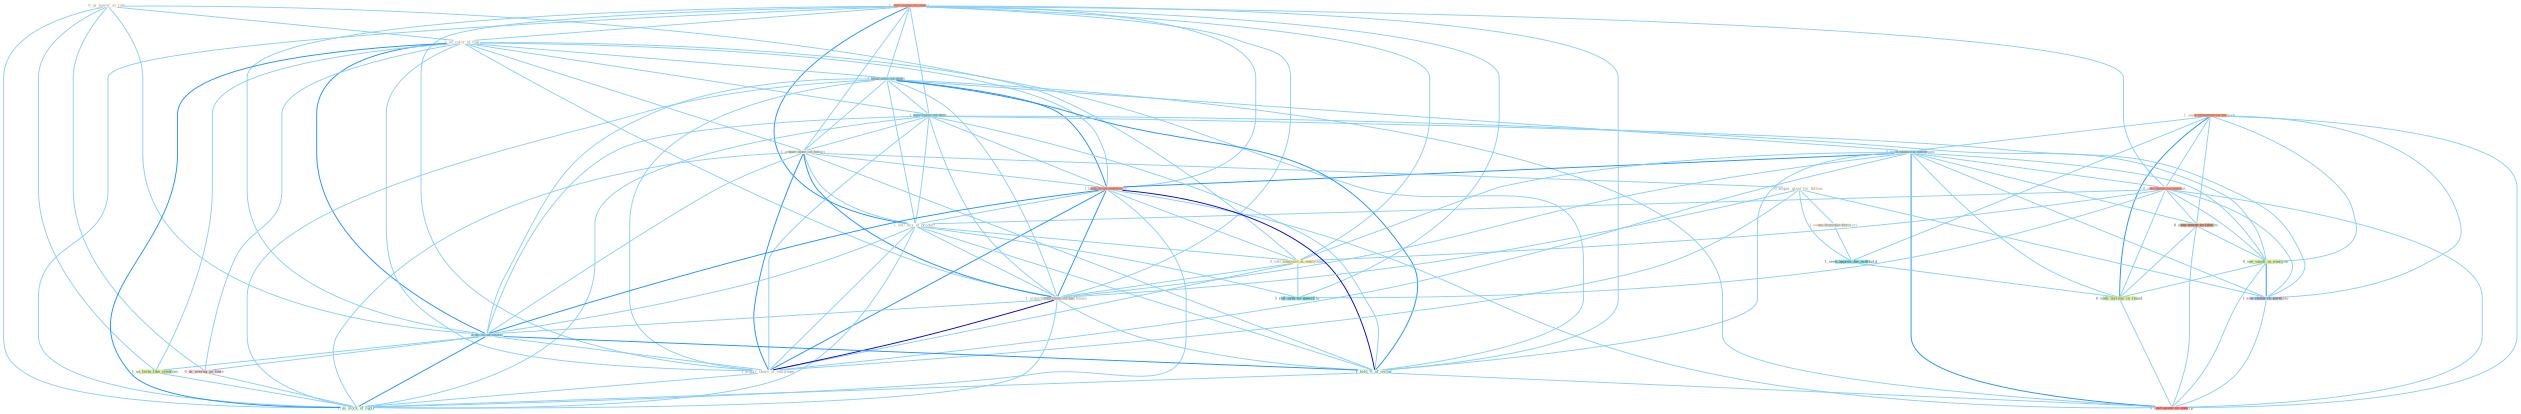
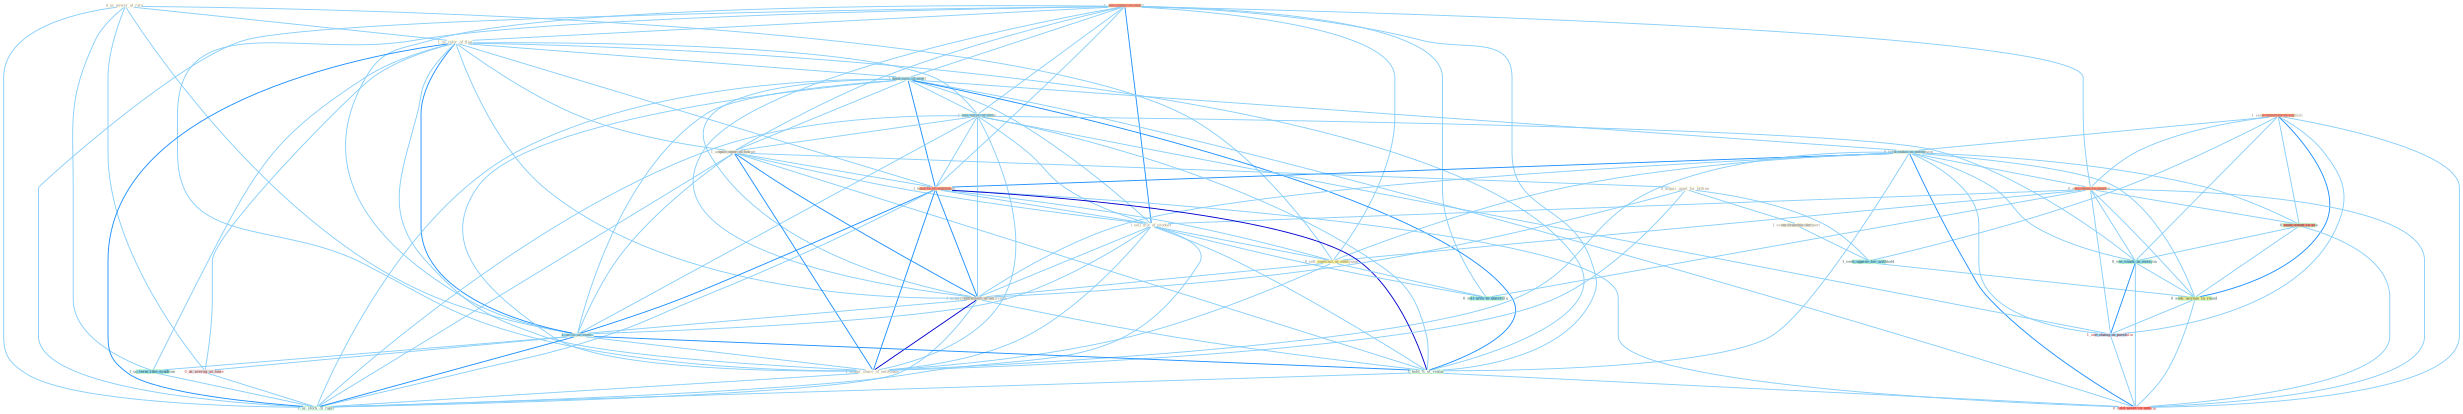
(2197, 225) -> (2299, 225)
(2033, 243) -> (2153, 317)
(2266, 262) -> (2135, 262)
(156, 372) -> (153, 372)
